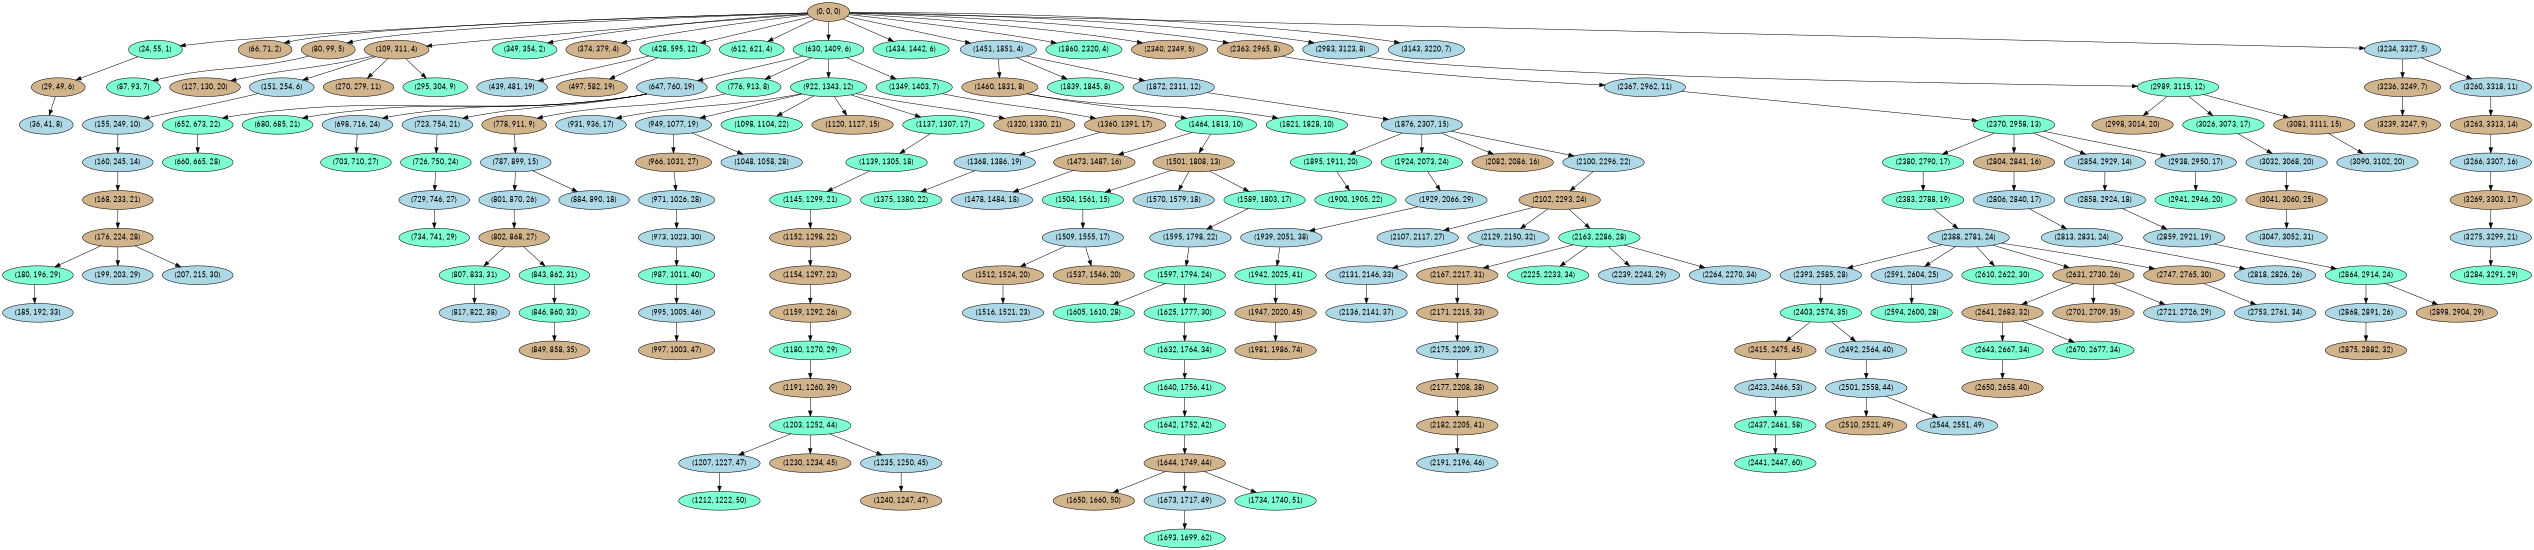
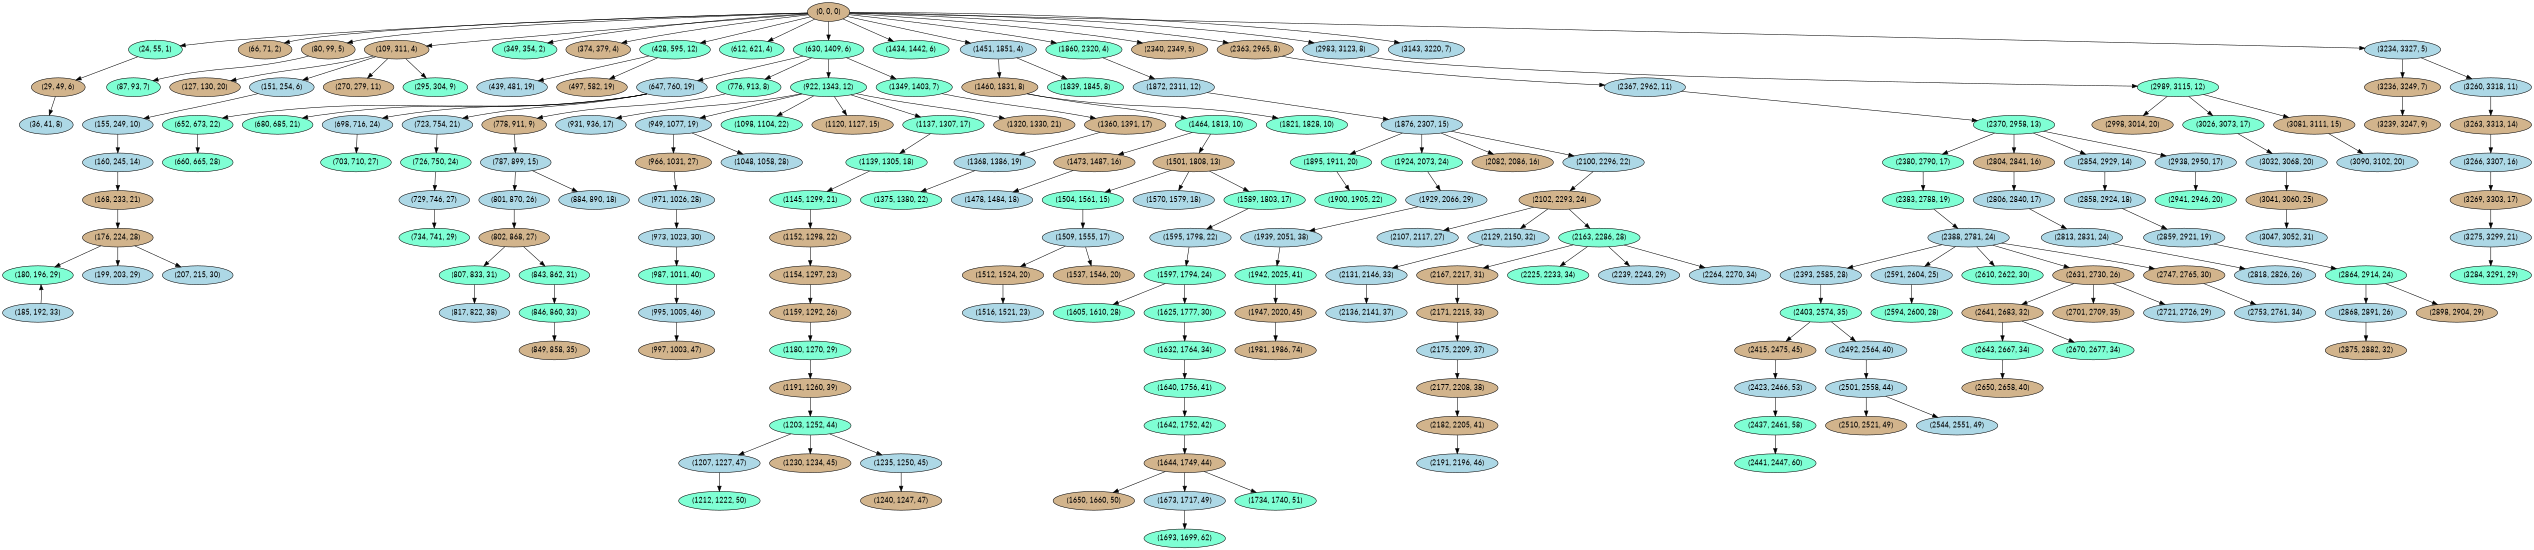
(1083, 68) -> (1126, 67)
(34, 291) -> (41, 297)
